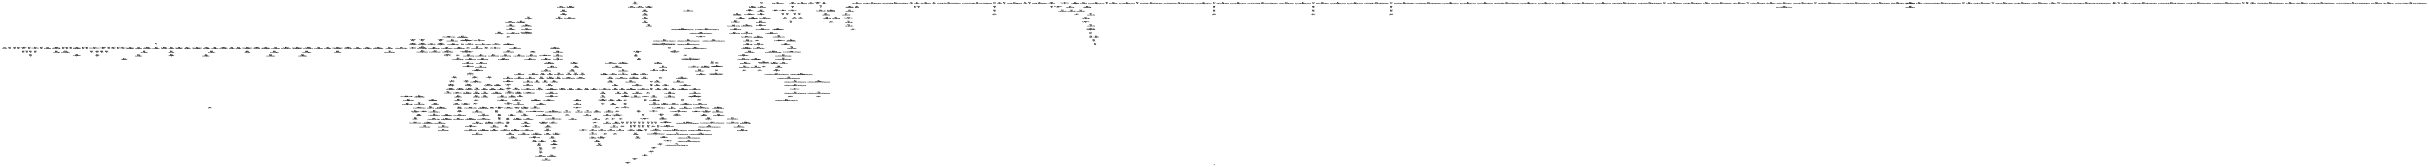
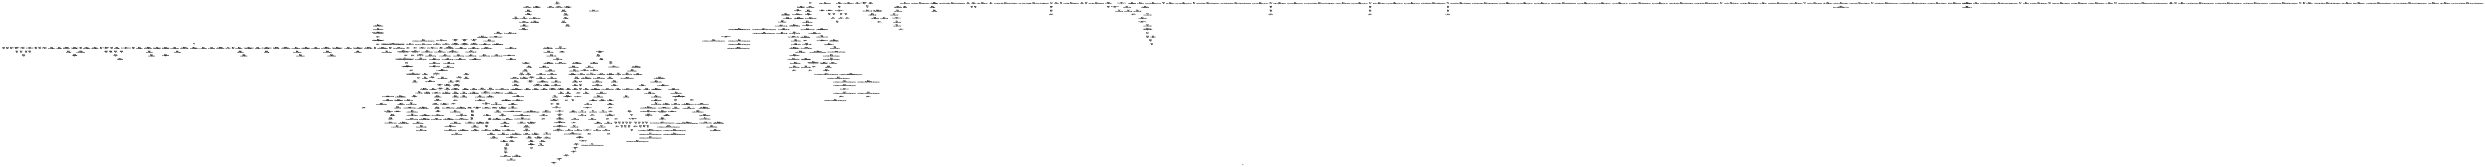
(631, 130) -> none
